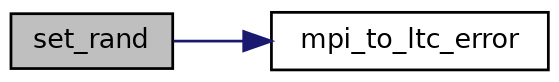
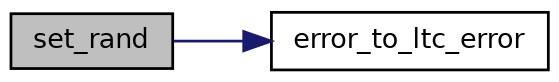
(410, 41) -> (410, 41)
